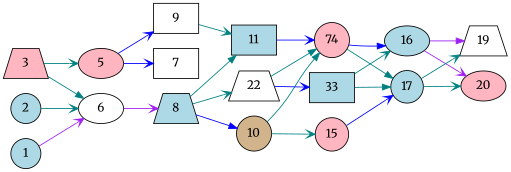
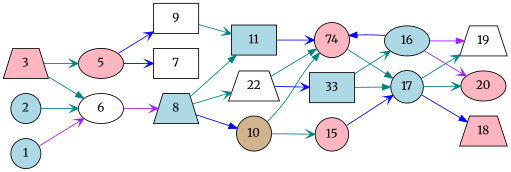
(363, 46) -> (372, 35)
none -> (483, 131)
